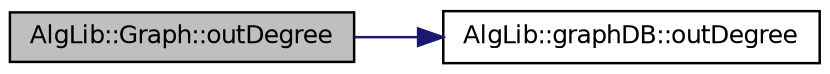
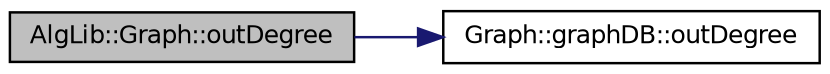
(631, 37) -> (631, 37)
